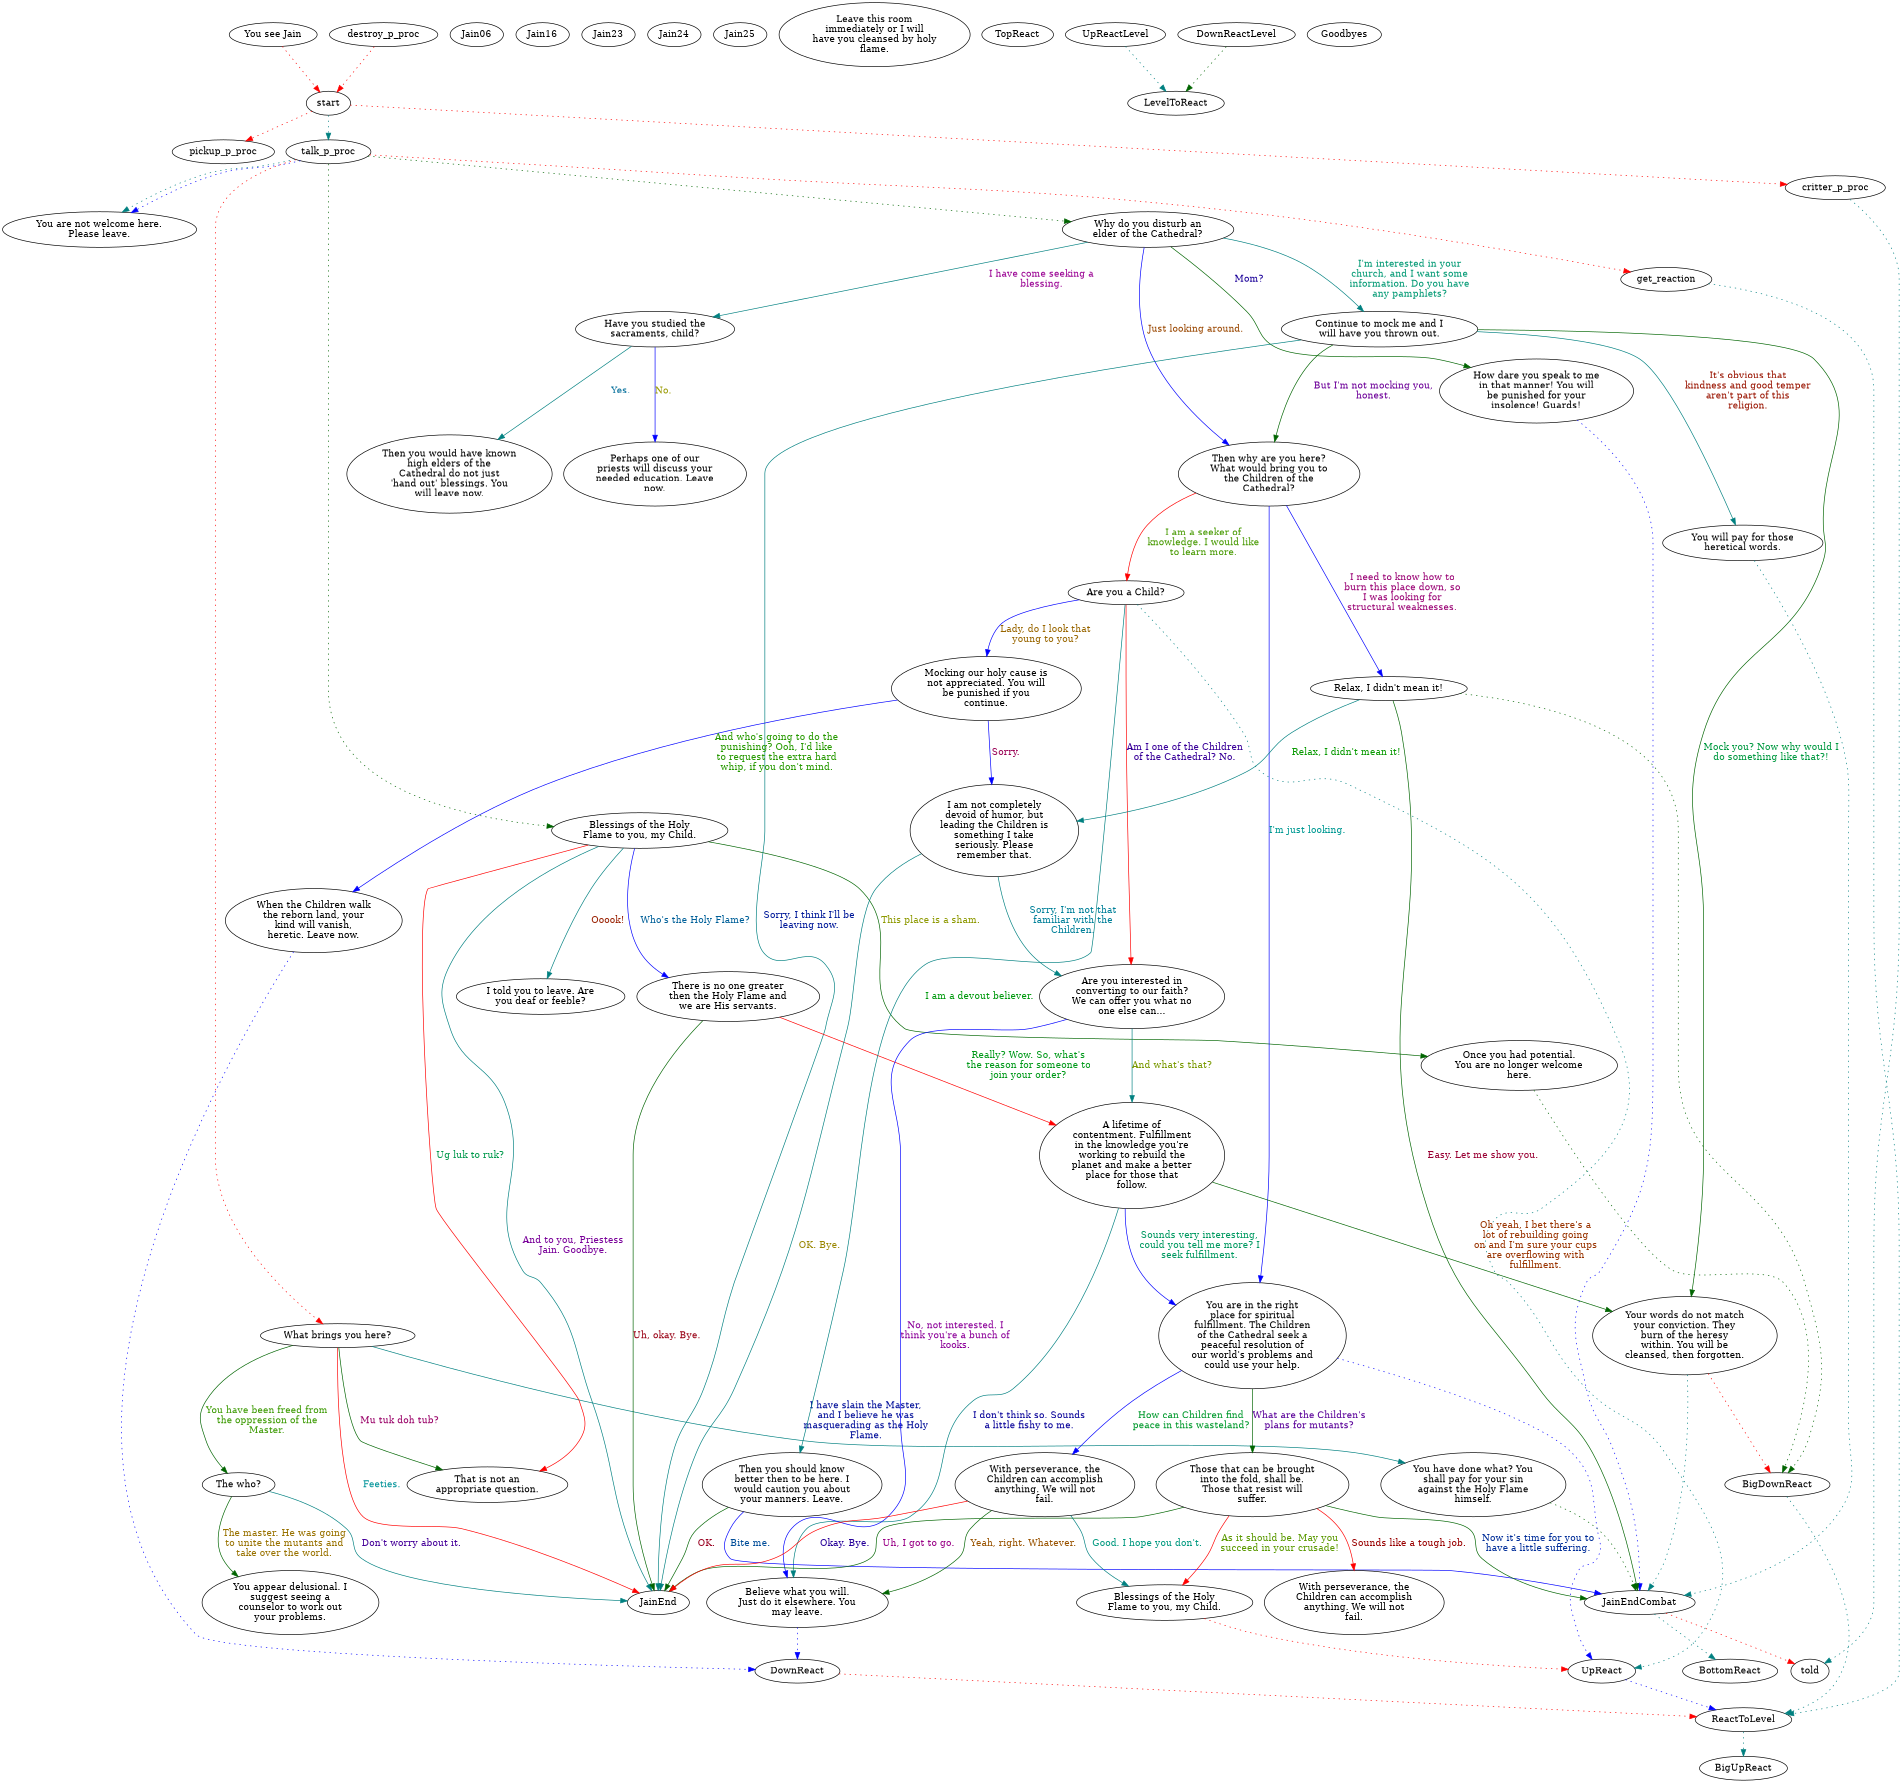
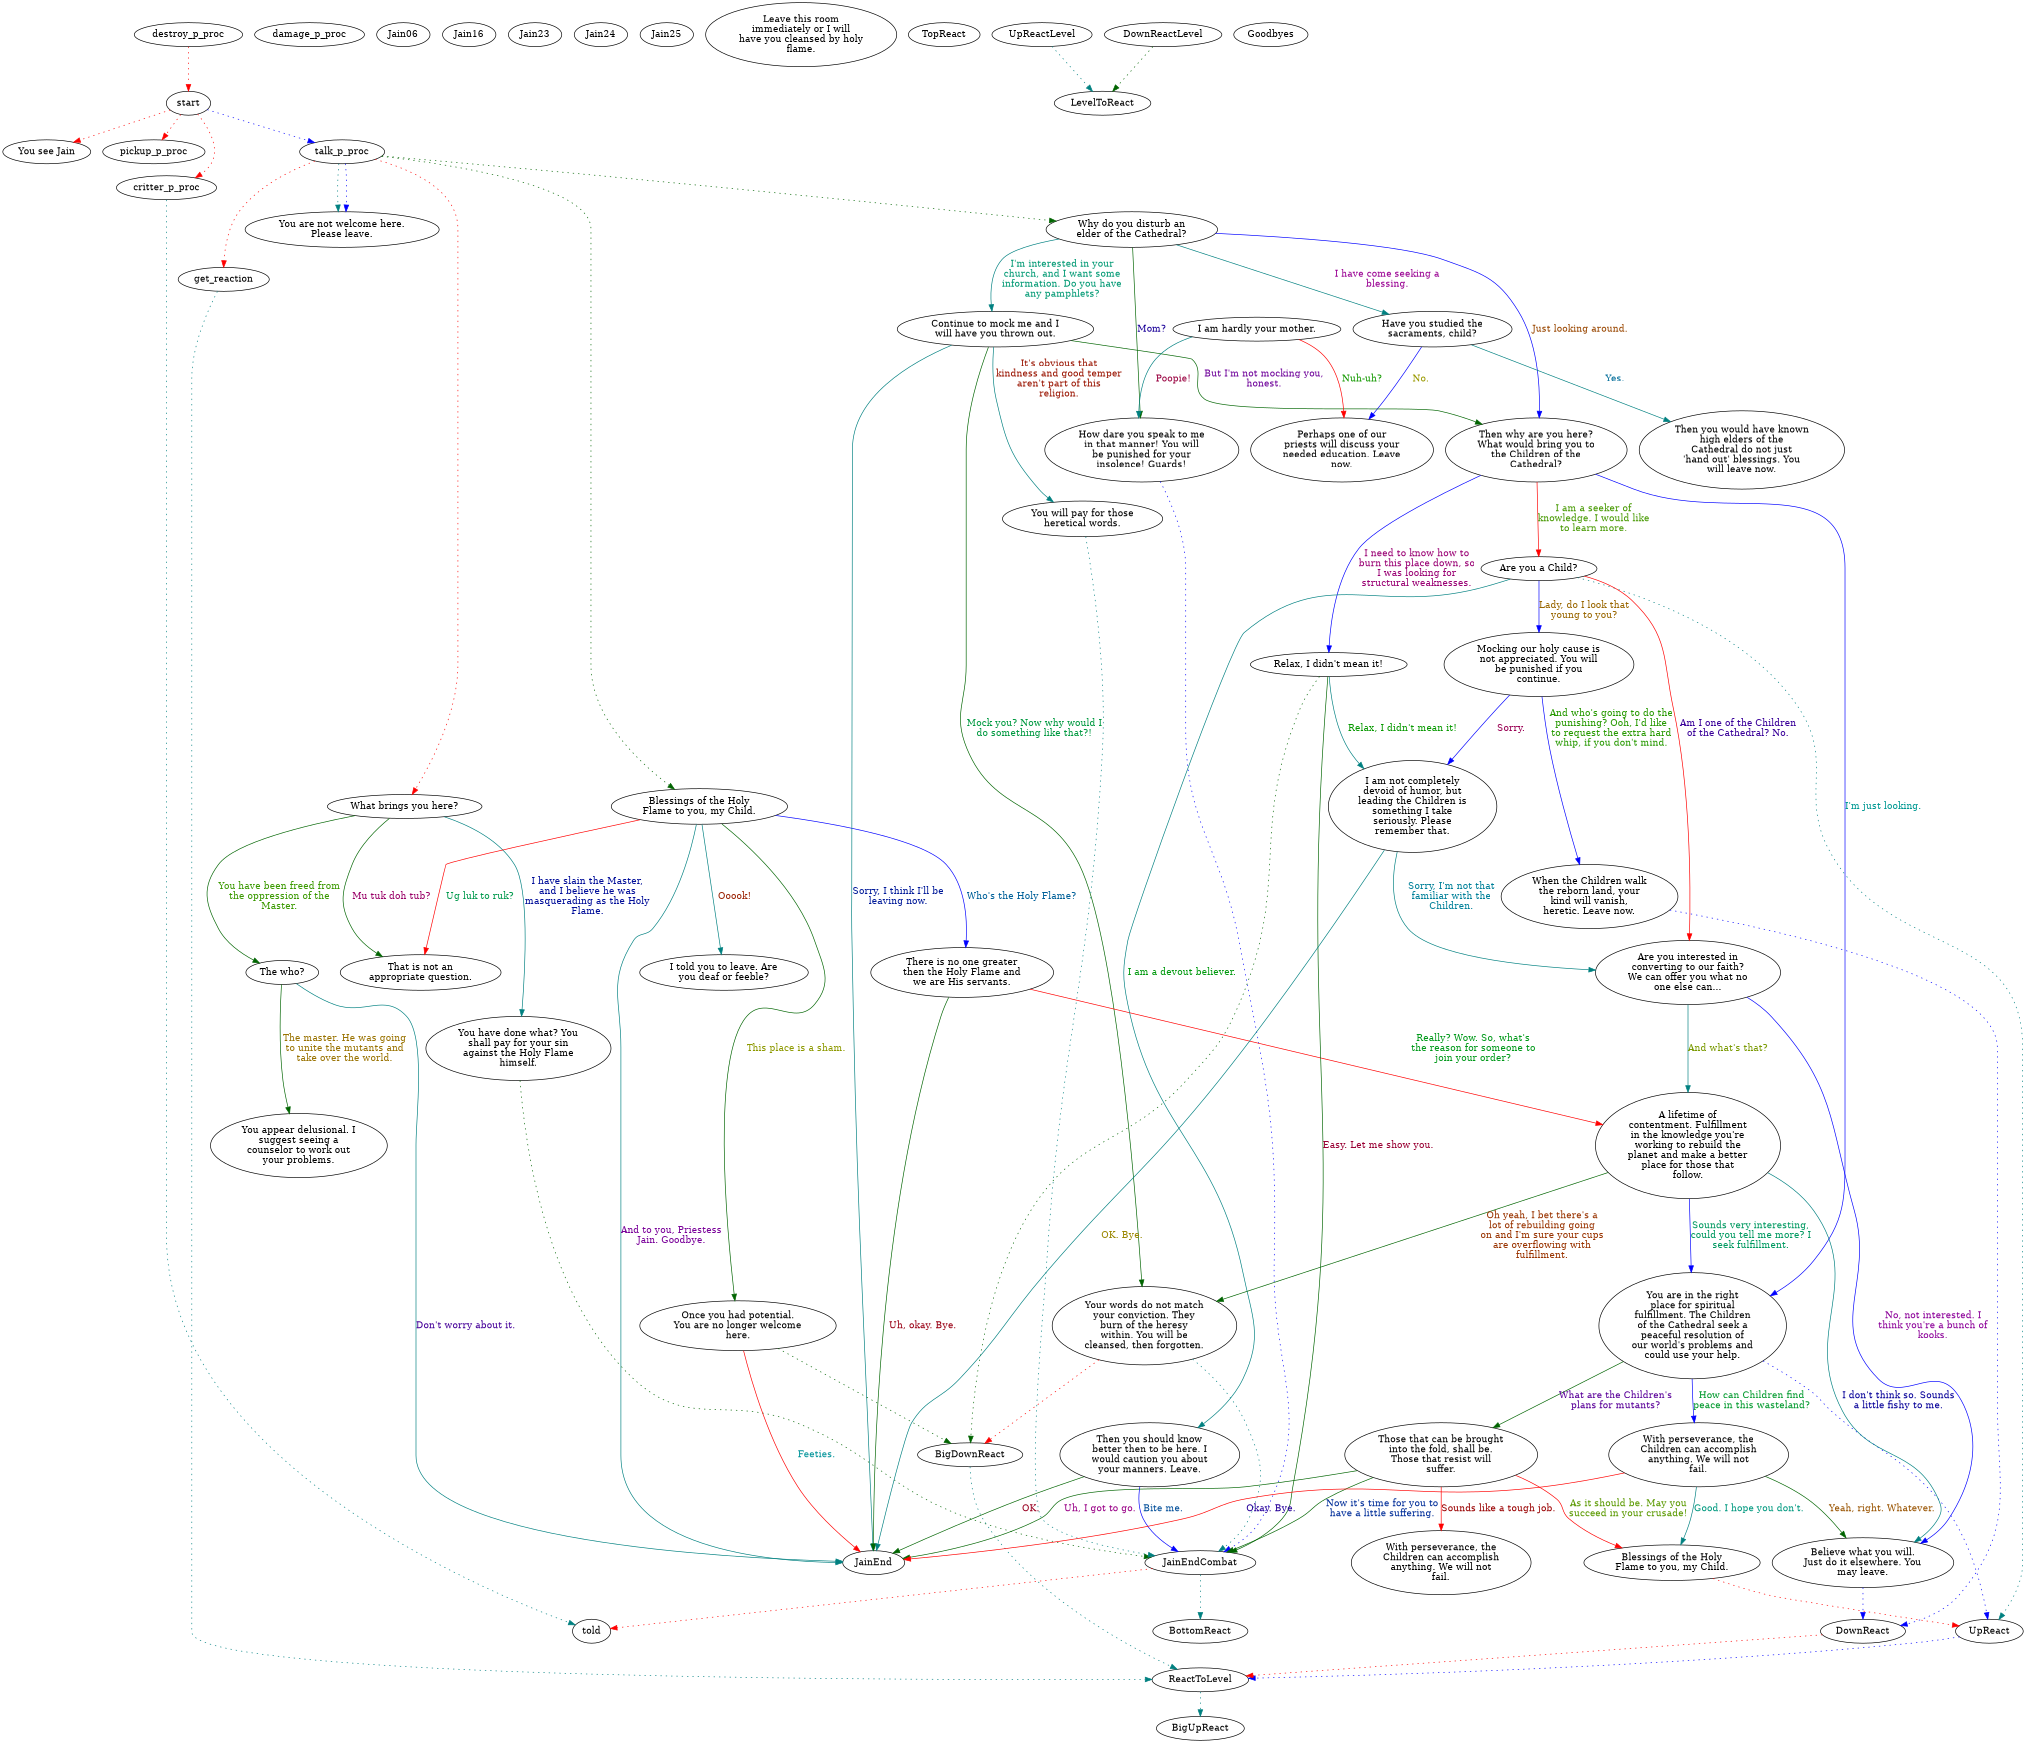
none -> (310, 35)
(299, 67) -> (125, 125)
(328, 124) -> (258, 125)
none -> (1257, 329)
(416, 1526) -> (782, 1459)
